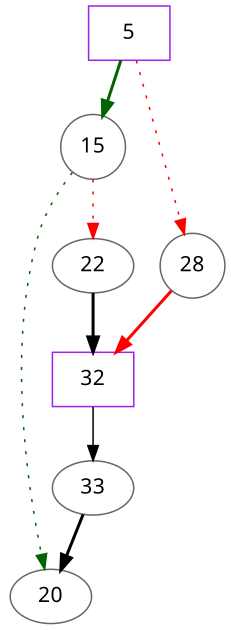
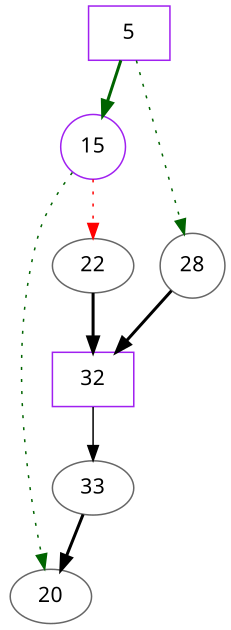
(158, 140) -> (158, 140)
(93, 147) -> (93, 147)
(149, 316) -> (149, 316)
